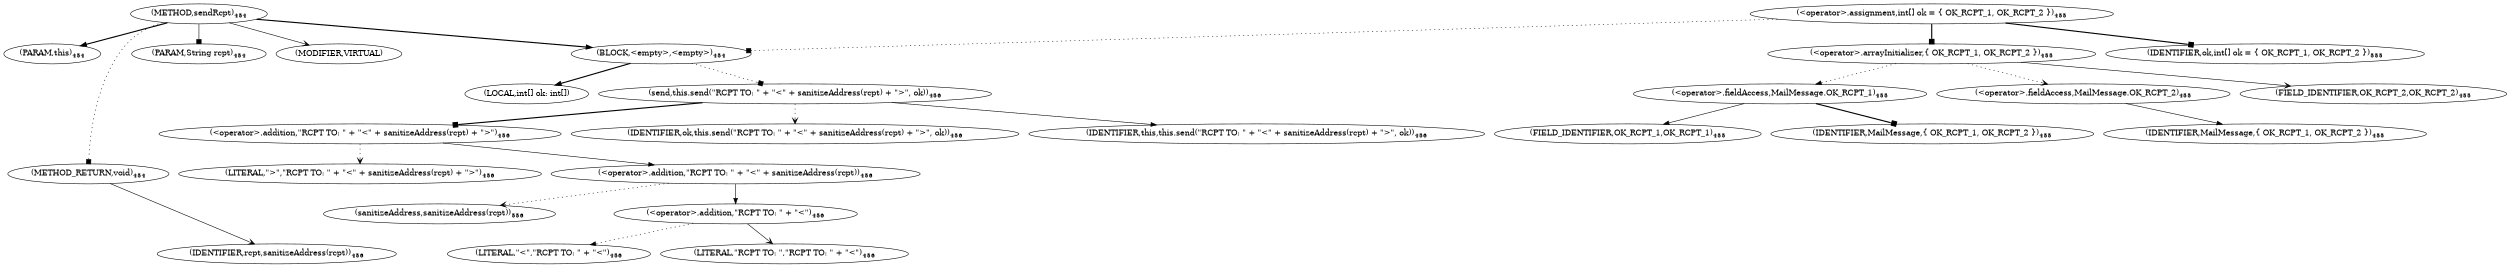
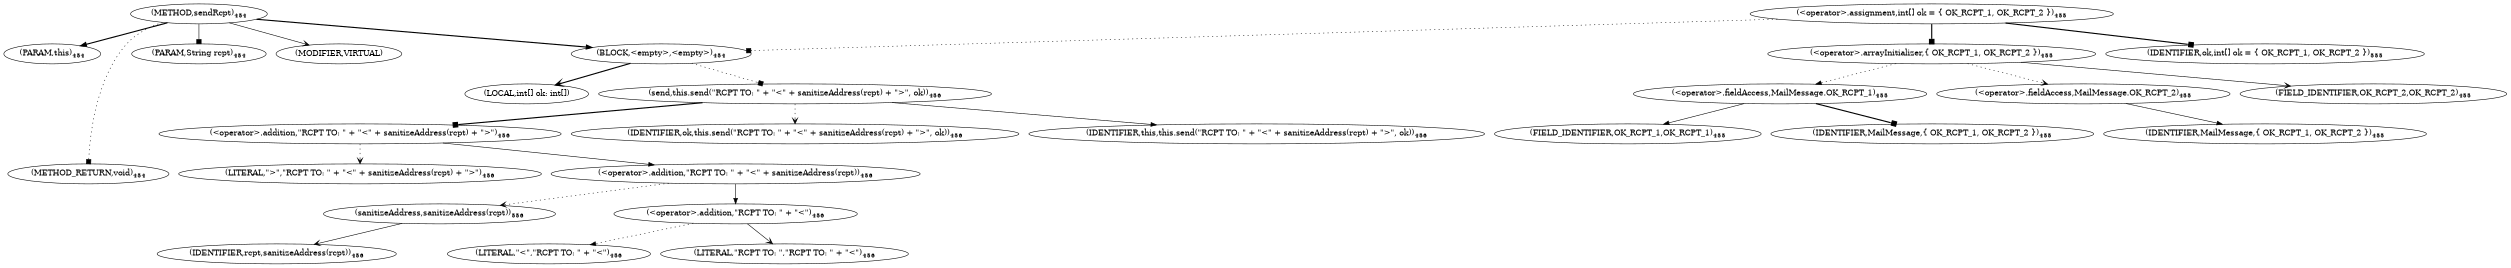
(596, 73) -> (596, 73)
(180, 213) -> (361, 233)
